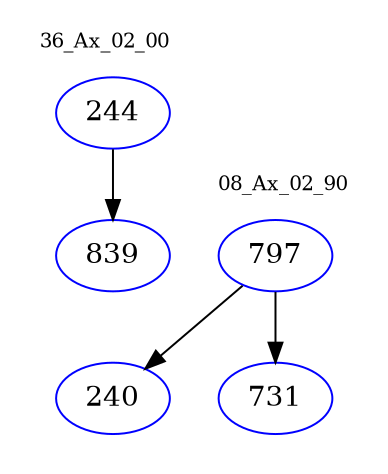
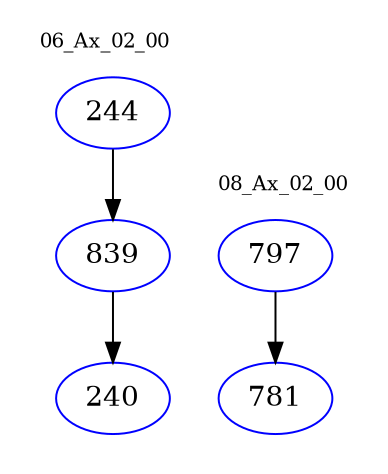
(105, 43) -> (105, 43)
(283, 185) -> (283, 185)
(216, 308) -> (113, 317)
(275, 398) -> (275, 398)
